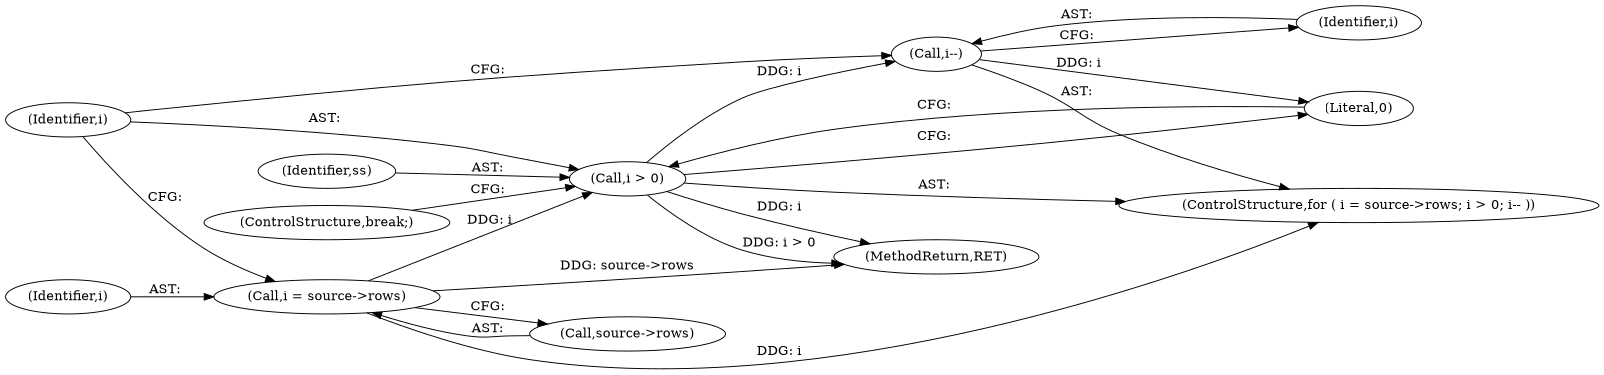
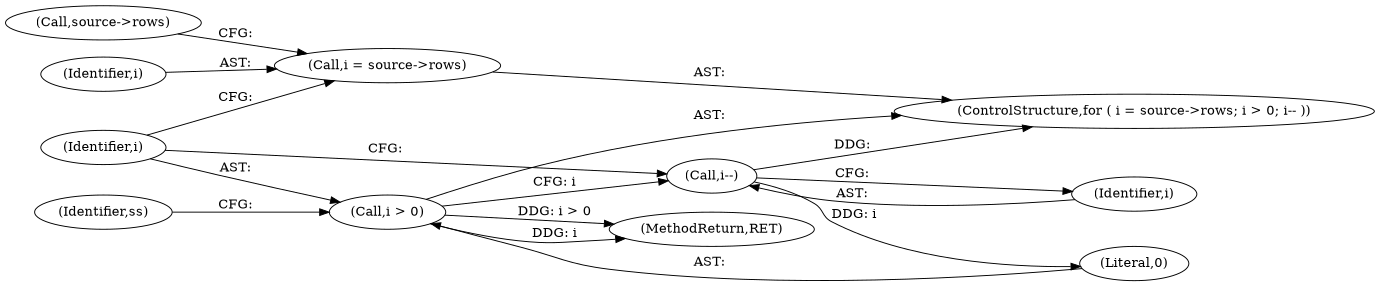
(780, 72) -> (555, 182)
(1079, 92) -> (854, 145)
(936, 105) -> (712, 262)
(991, 148) -> none
(490, 168) -> (238, 205)
(327, 223) -> none
(476, 238) -> none
(634, 279) -> none
(477, 315) -> none
(490, 329) -> (238, 34)
(780, 352) -> (712, 73)
